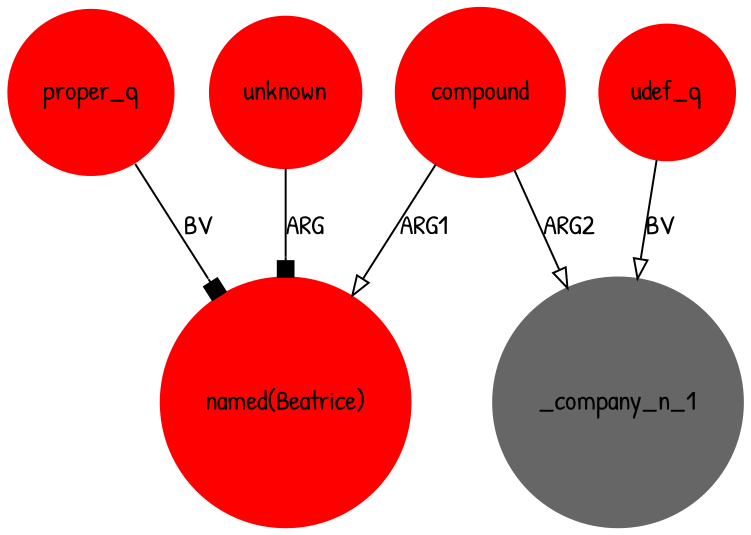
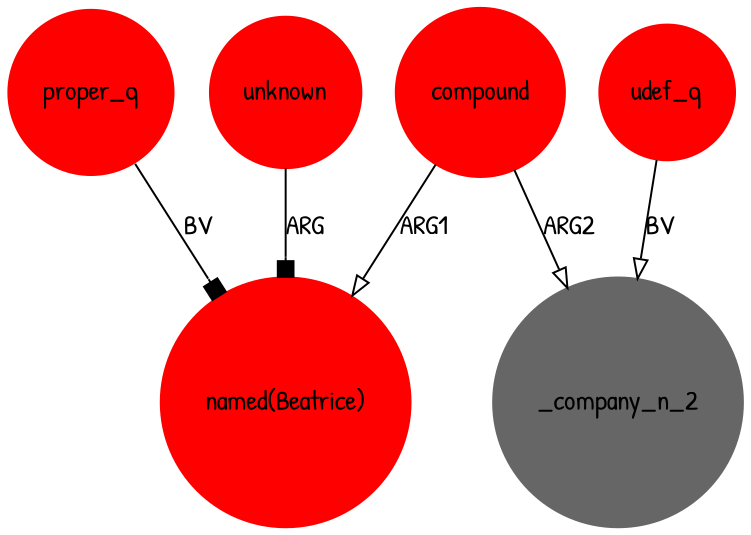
(618, 402) -> (618, 402)
